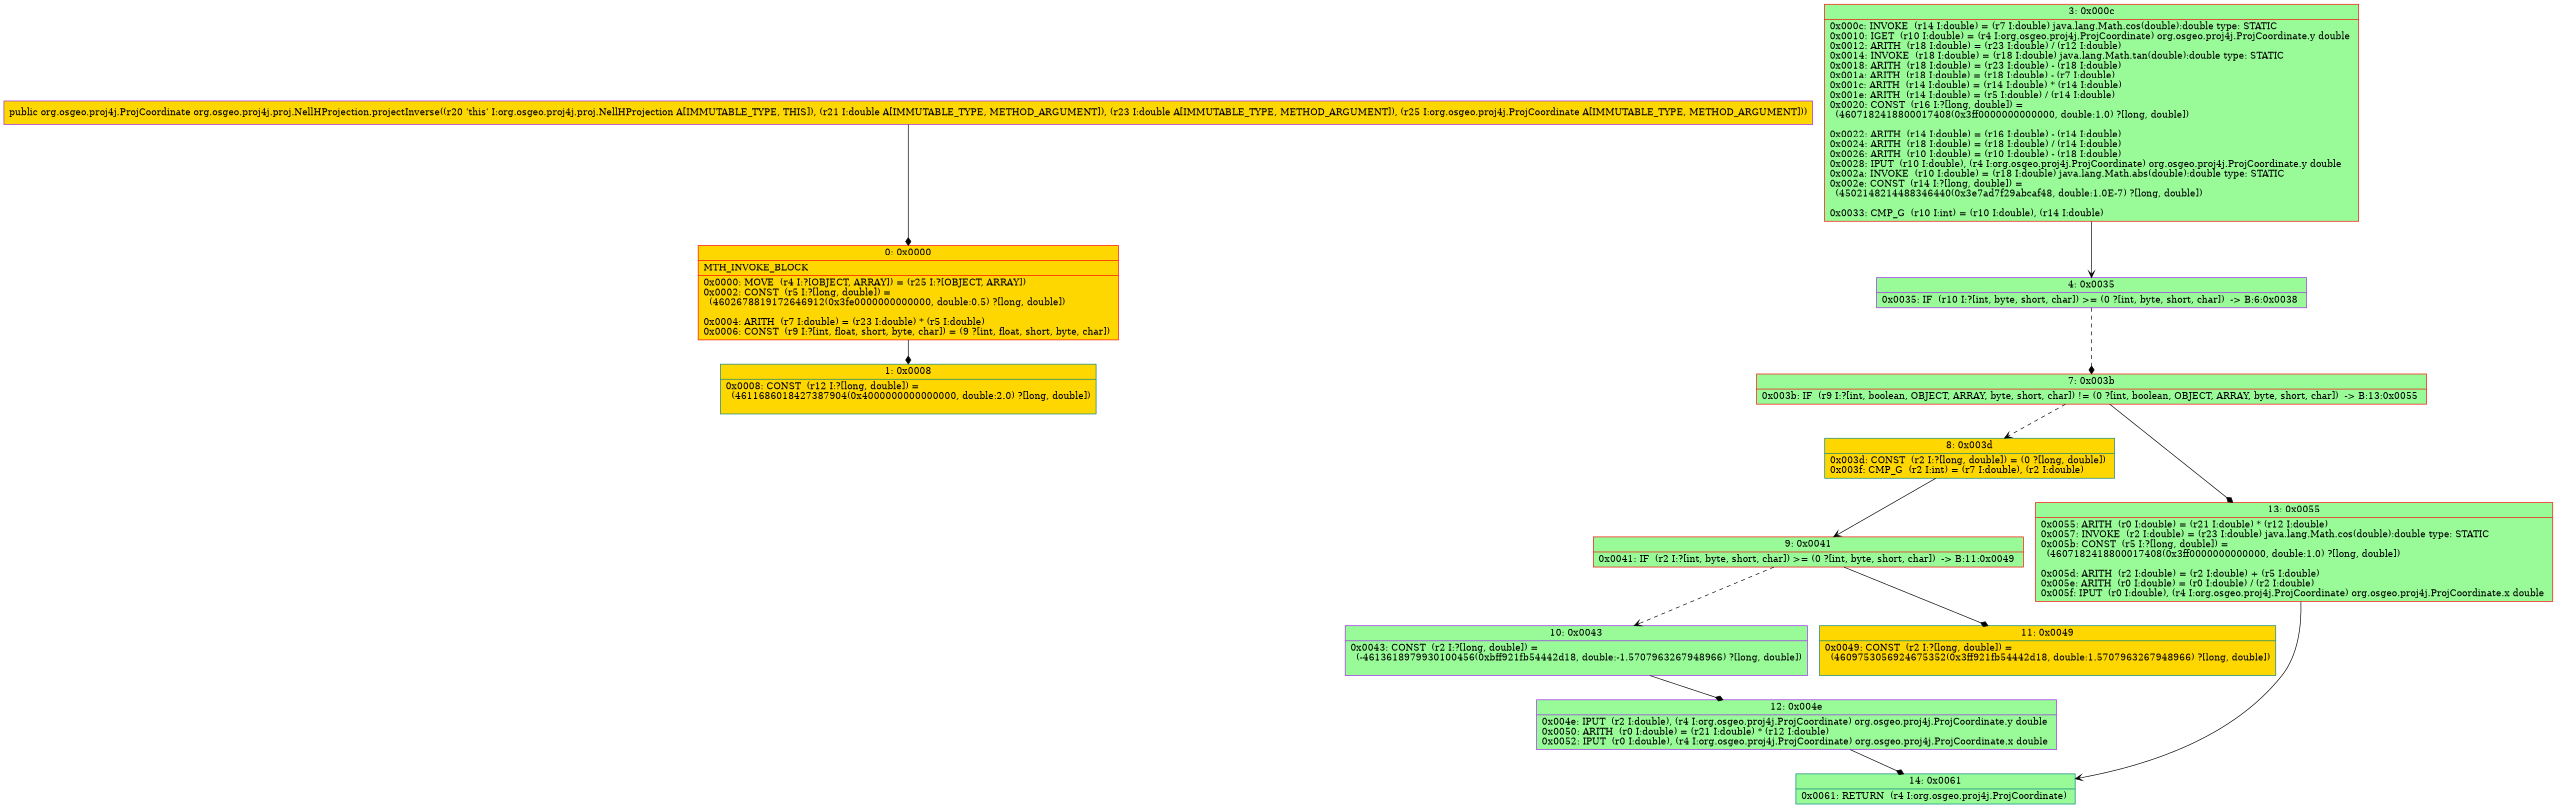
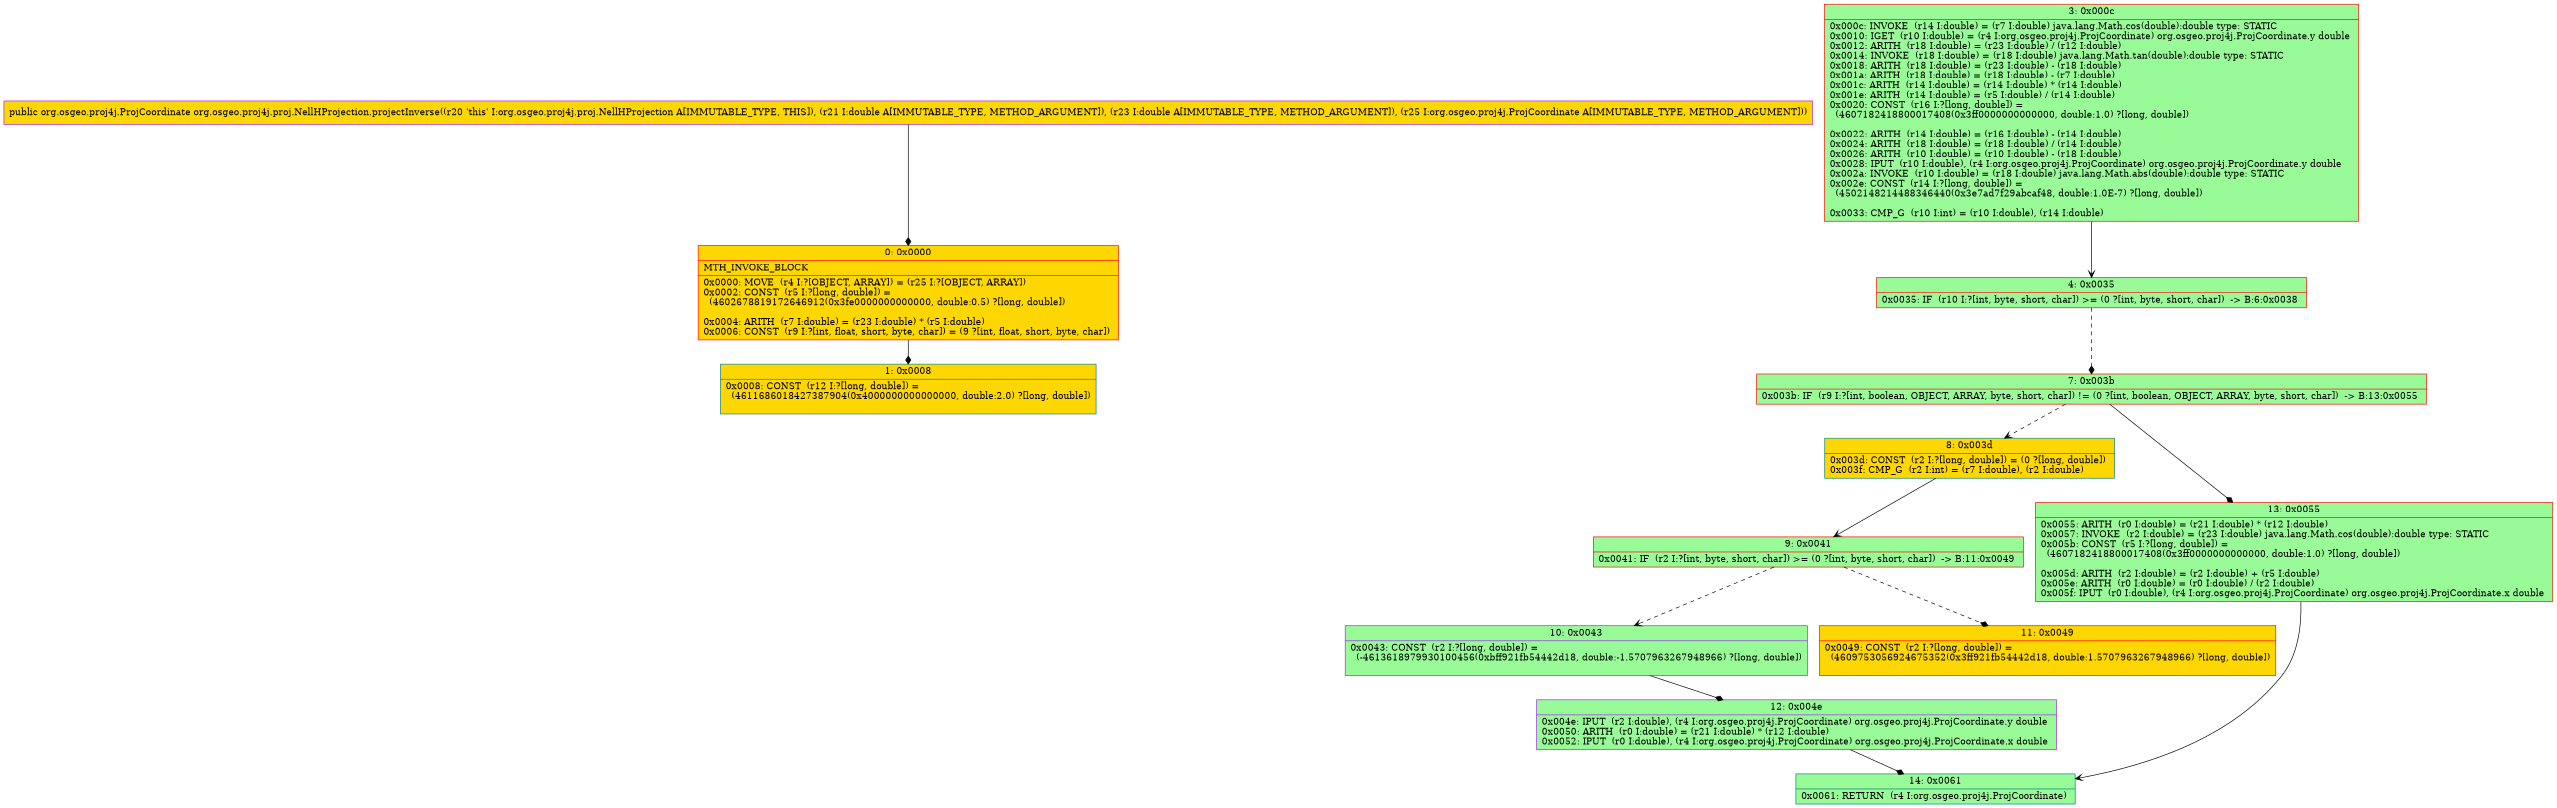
(2092, 293) -> (2092, 293)
(1912, 595) -> (1912, 595)
(2048, 651) -> (2048, 651)
